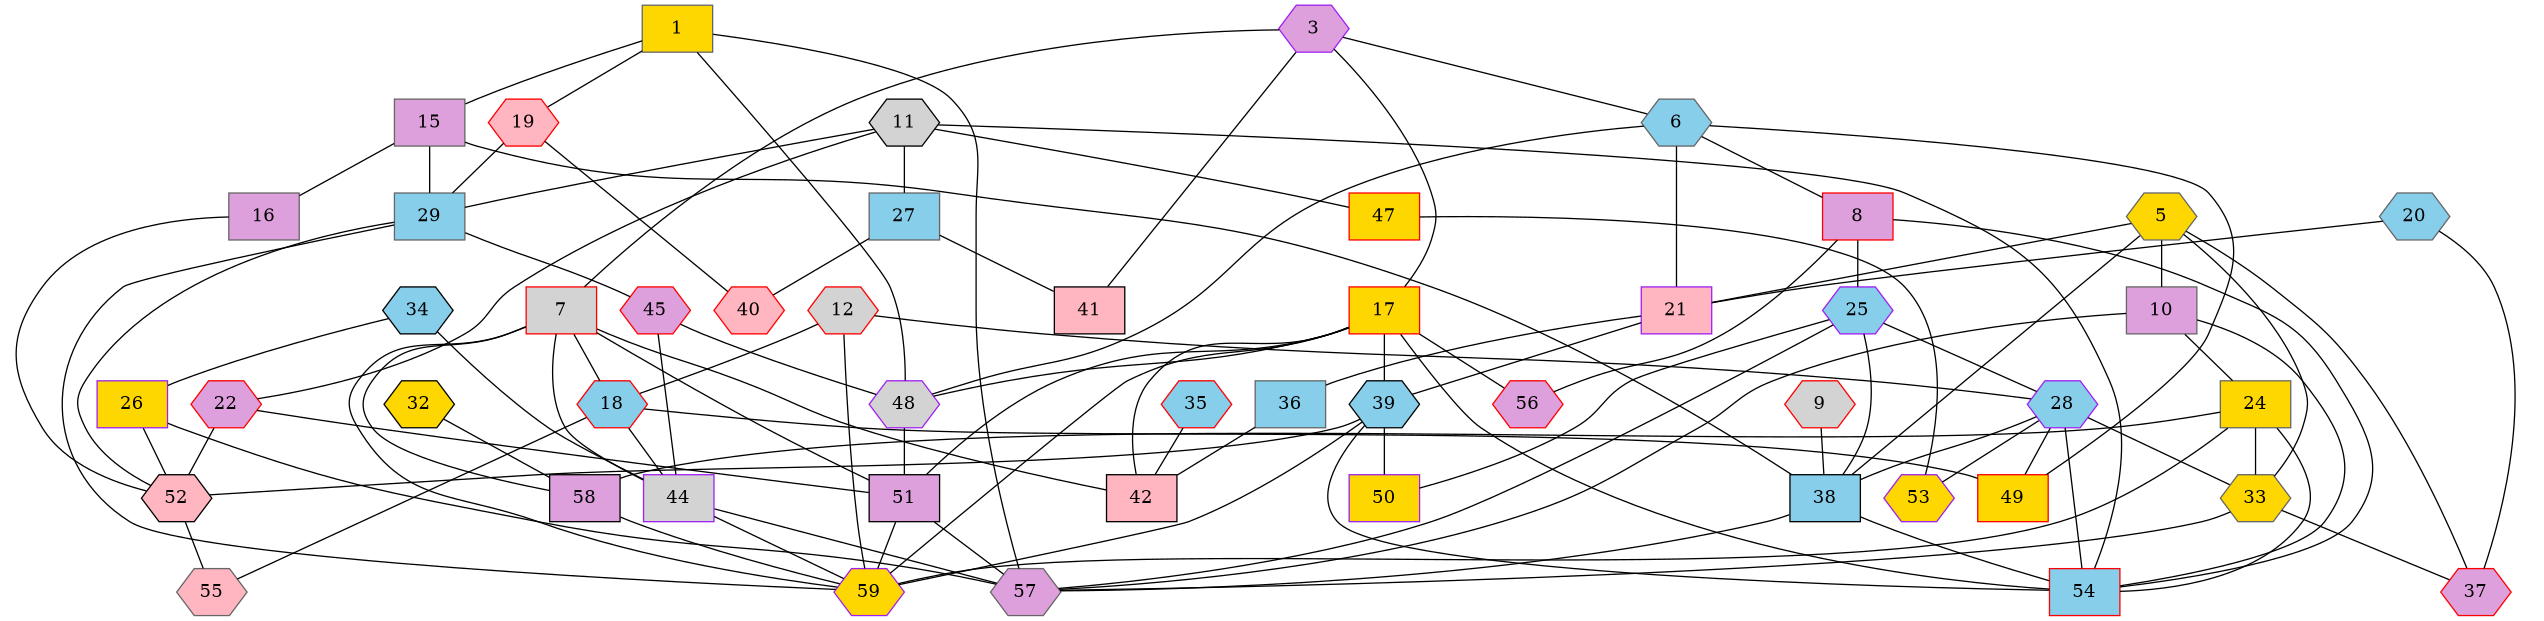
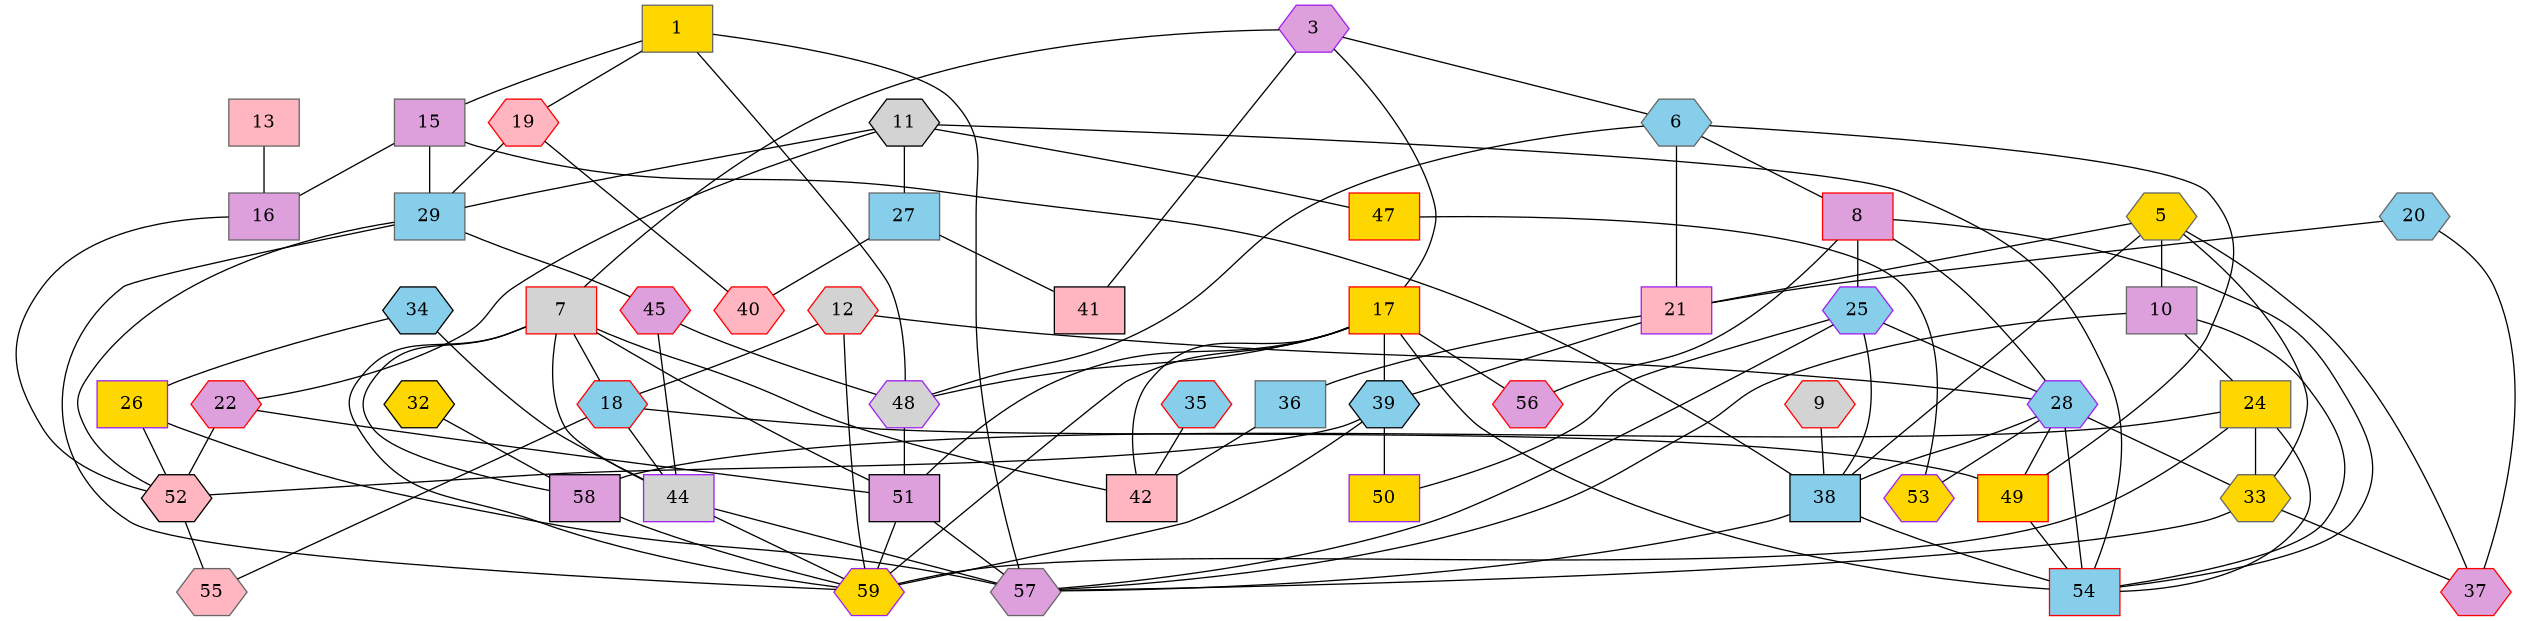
none -> (264, 123)
none -> (1976, 302)
(1718, 578) -> (2054, 552)
